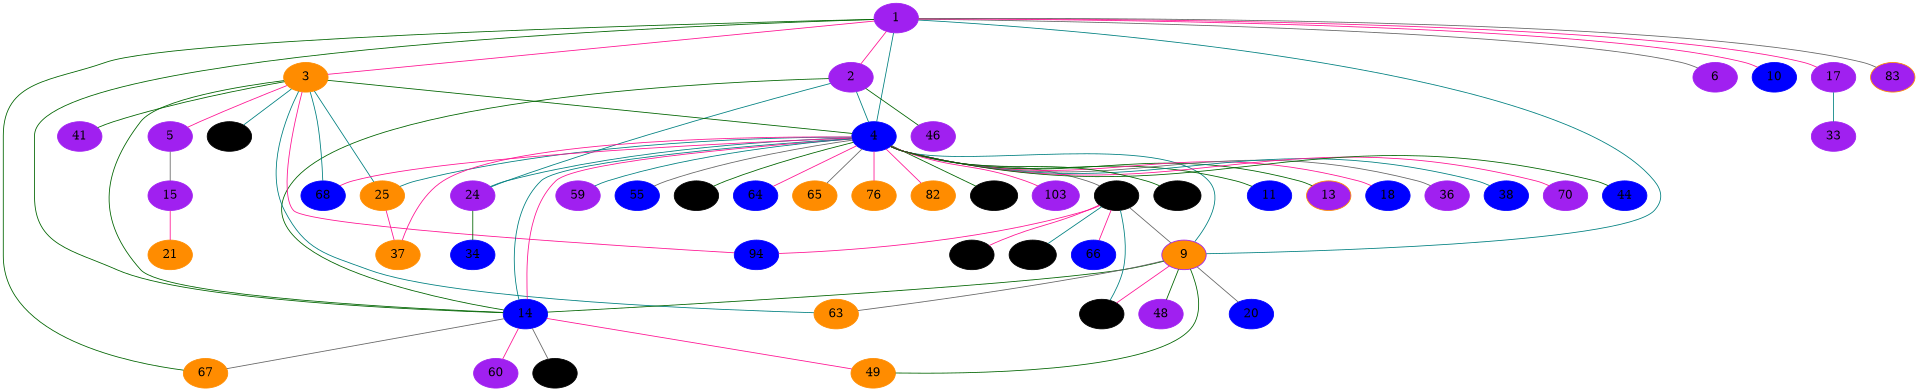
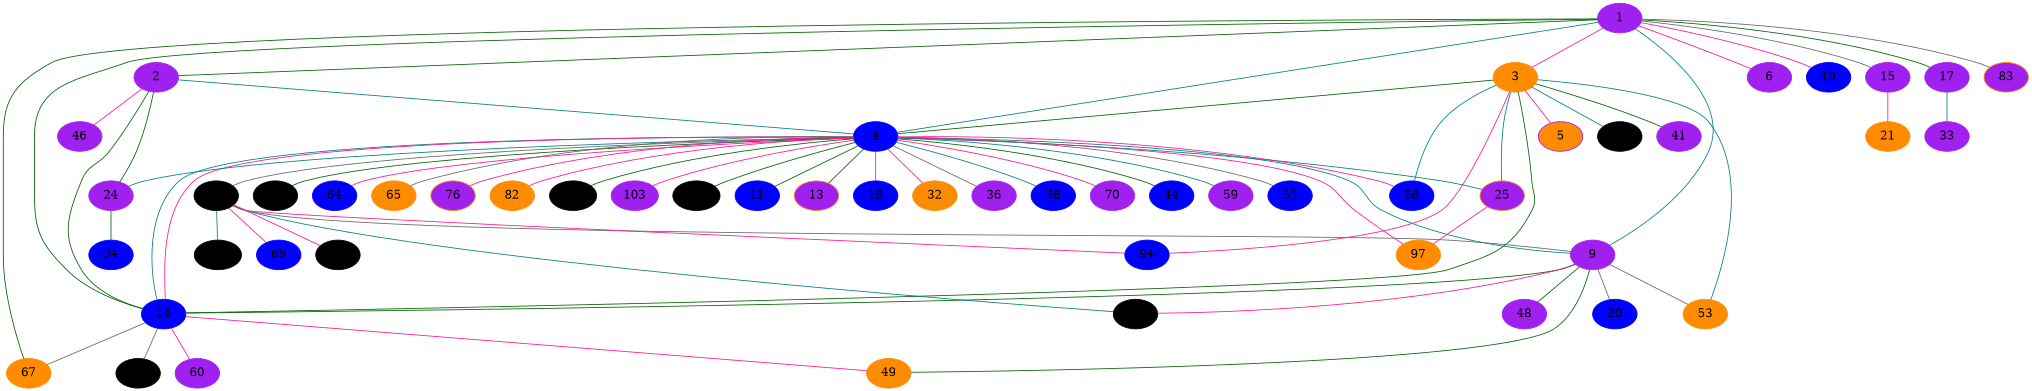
(1369, 25) -> (1788, 35)
(1407, 34) -> (1695, 47)
(874, 48) -> (888, 48)
(892, 107) -> (118, 107)
(660, 131) -> (141, 139)
(170, 136) -> (1561, 136)
(170, 166) -> (1758, 38)
(382, 196) -> (1502, 196)
(874, 196) -> (453, 196)
none -> (935, 196)
(398, 255) -> (1418, 255)
(1184, 255) -> (1593, 255)
(836, 314) -> (1705, 314)
